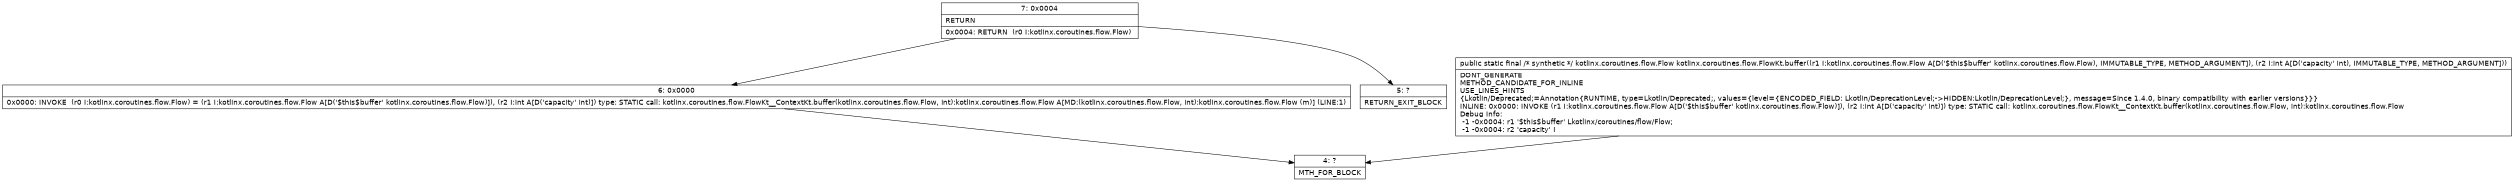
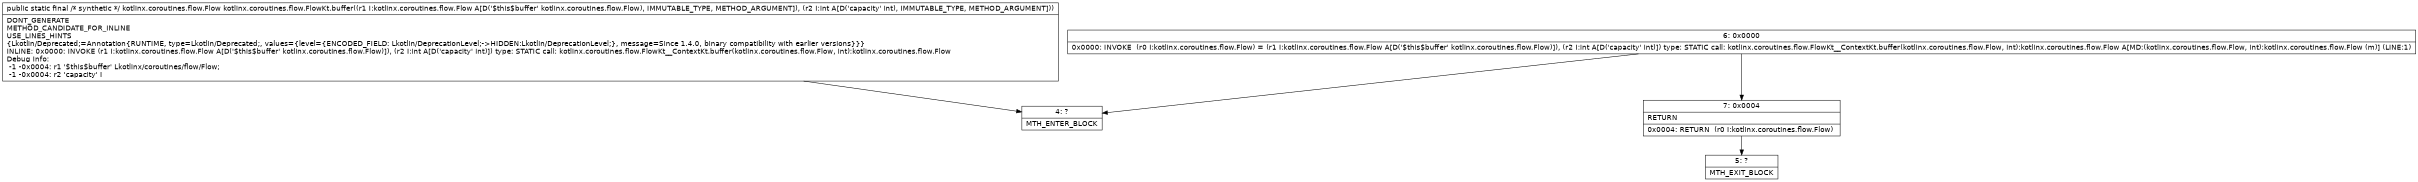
(846, 61) -> (1742, 74)
(1403, 103) -> (1742, 173)
(1330, 173) -> (1062, 124)
